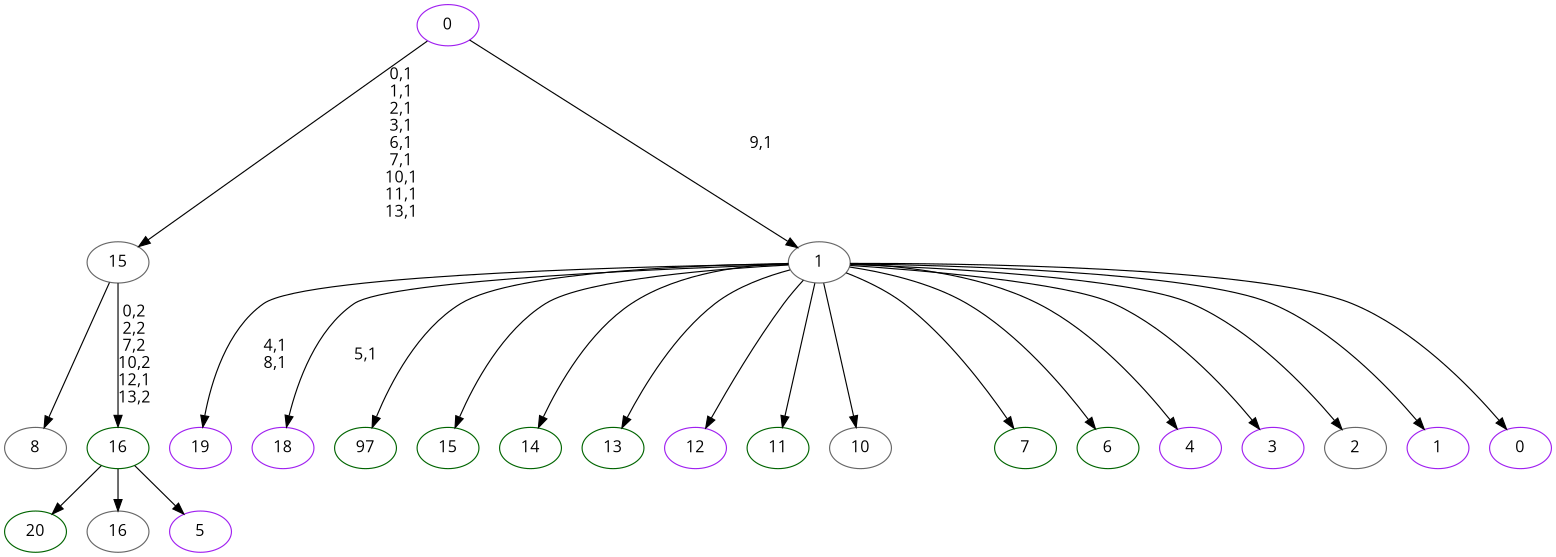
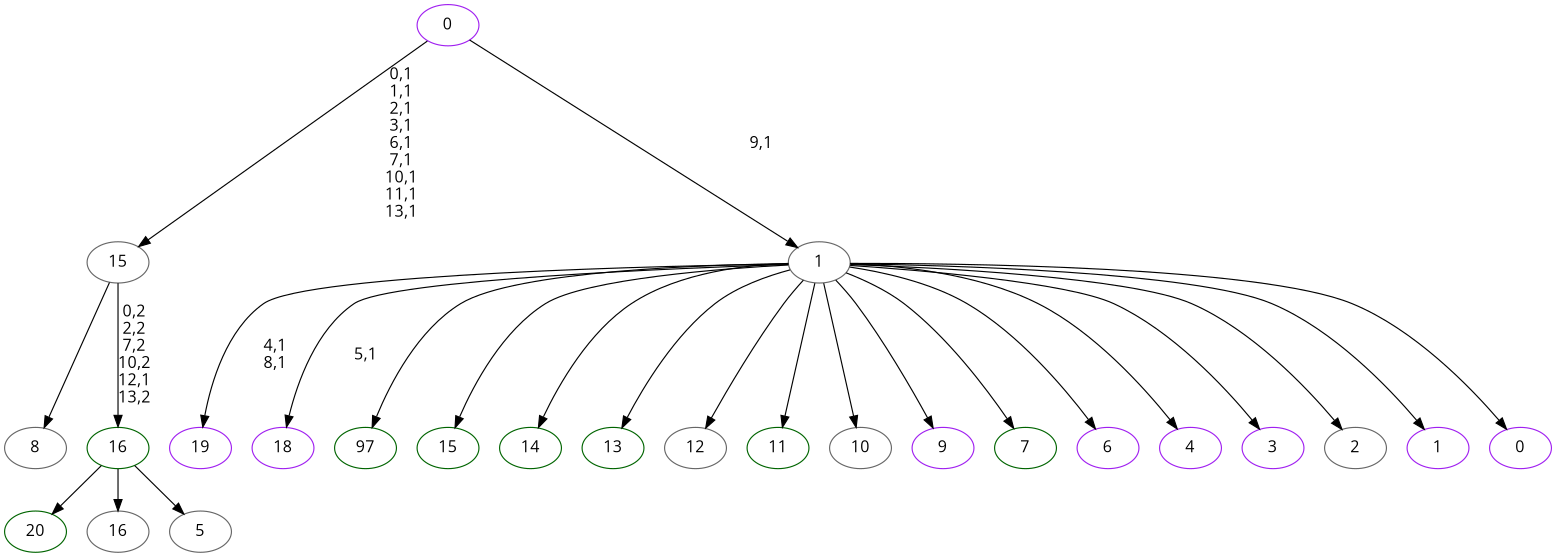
(696, 448) -> (696, 448)
none -> (943, 448)
(1108, 448) -> (1108, 448)
(201, 532) -> (201, 532)
